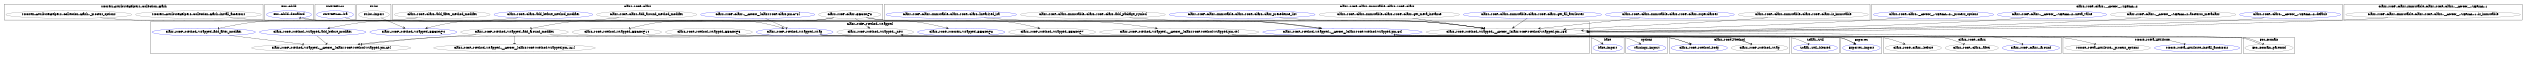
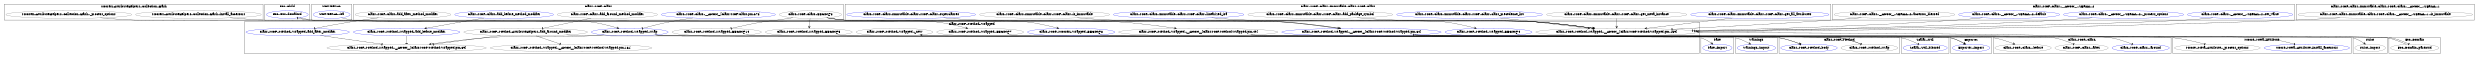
(289, 15) -> (287, 15)
(2052, 15) -> (2240, 15)
(2173, 15) -> (1895, 15)
(393, 23) -> (1941, 36)
(862, 23) -> (810, 23)
(514, 32) -> (526, 32)
(1647, 40) -> (1756, 40)
